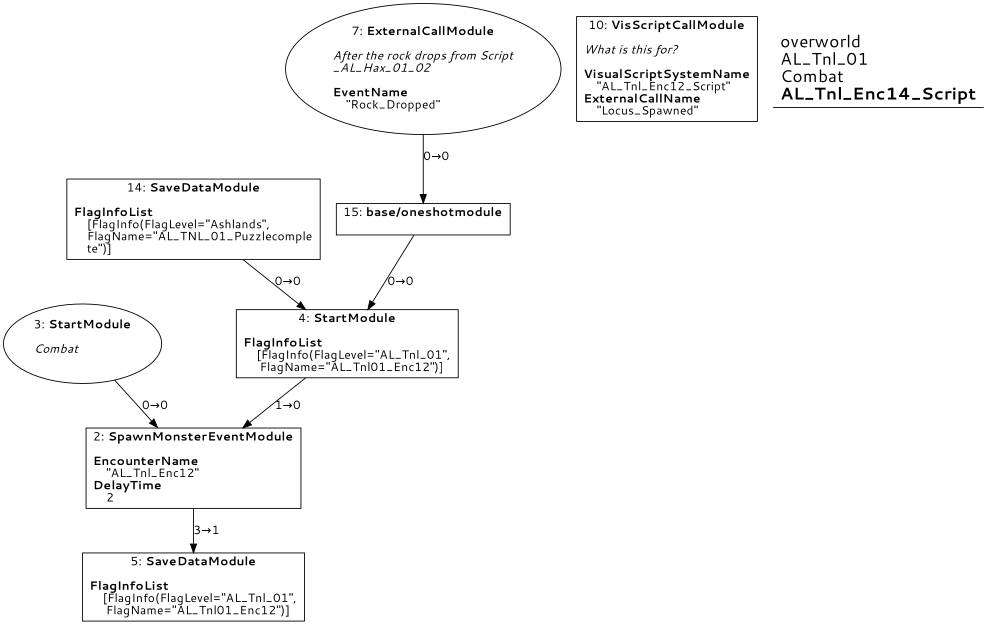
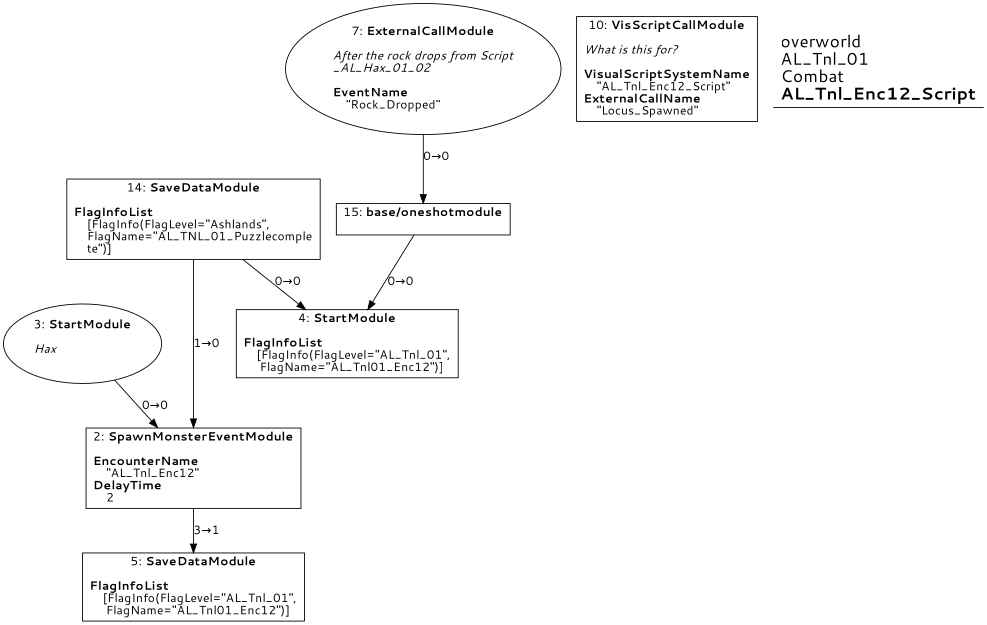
(878, 94) -> (878, 94)
(56, 349) -> (45, 349)
(278, 400) -> (194, 339)
